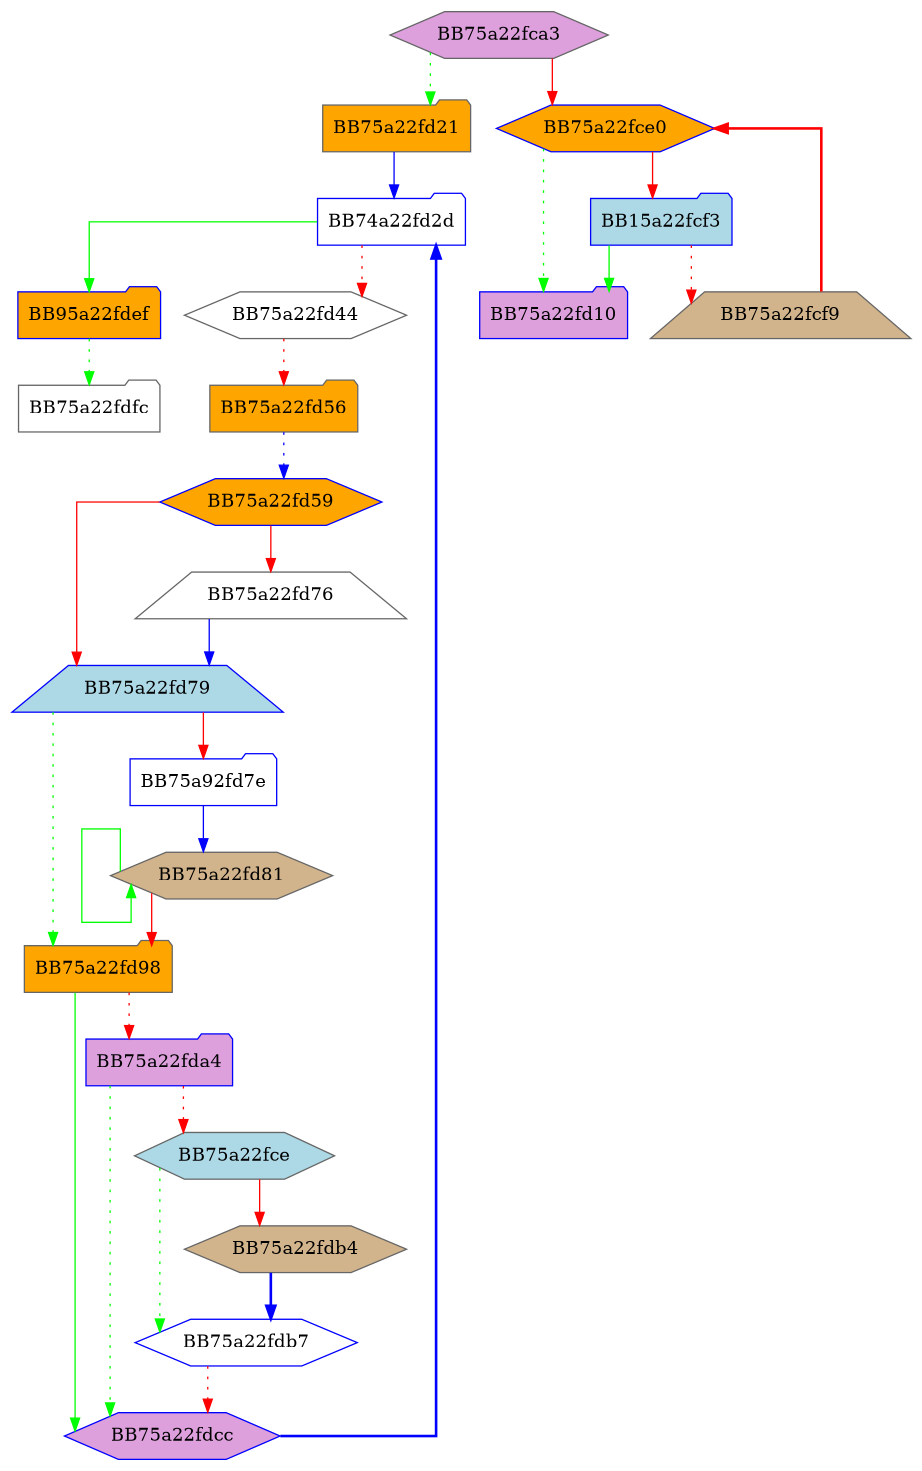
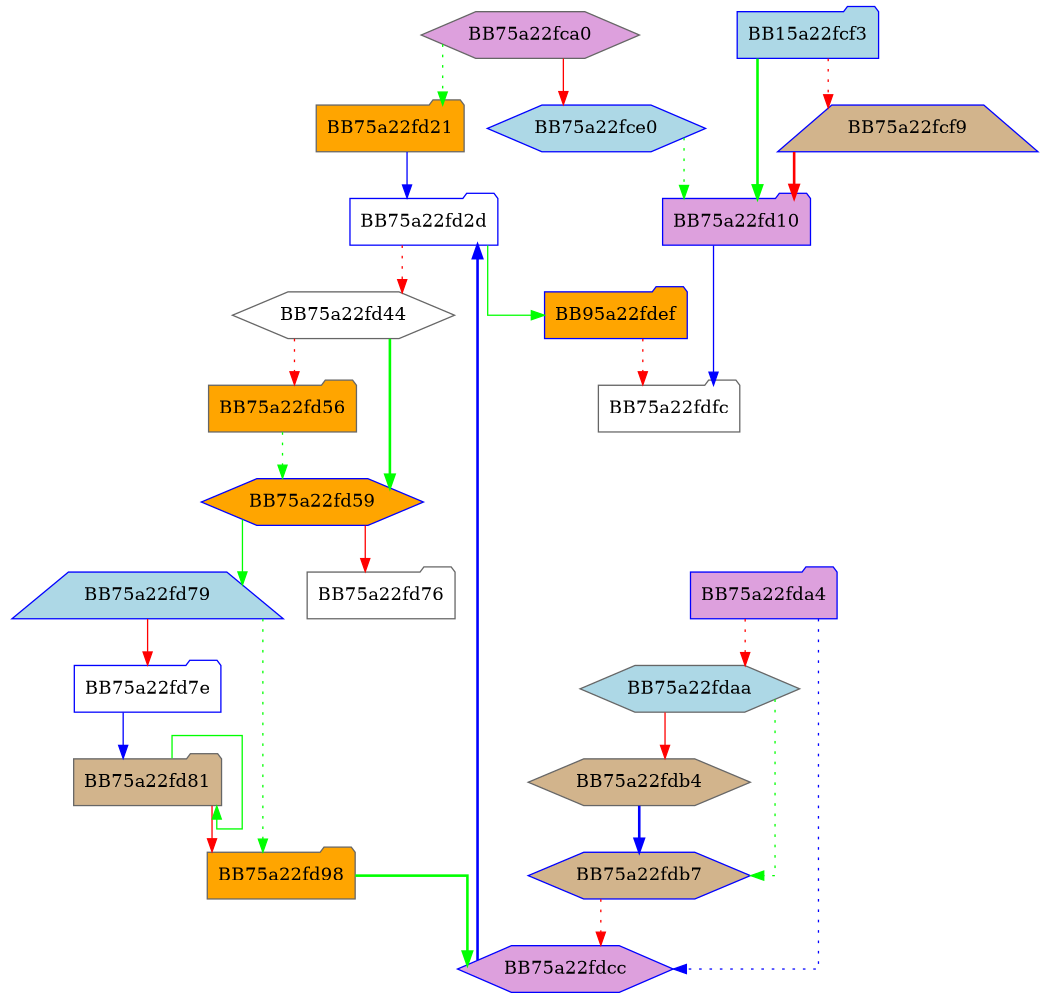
(499, 35) -> (530, 35)
(606, 128) -> (596, 128)
(821, 163) -> (794, 168)
(653, 169) -> none
(391, 222) -> (424, 222)
(609, 262) -> (757, 122)
none -> (714, 309)
(781, 315) -> (908, 128)
(89, 355) -> (643, 355)
none -> (390, 407)
(284, 449) -> (283, 449)
(77, 536) -> (242, 546)
(271, 595) -> (381, 595)
(209, 635) -> none
(203, 782) -> (148, 689)
(222, 876) -> (148, 782)
(129, 1009) -> none
(235, 1156) -> (690, 689)
(75, 1205) -> (449, 876)
(110, 1244) -> (818, 860)
(246, 1343) -> (639, 876)
